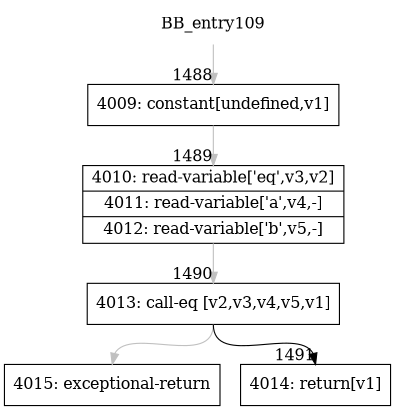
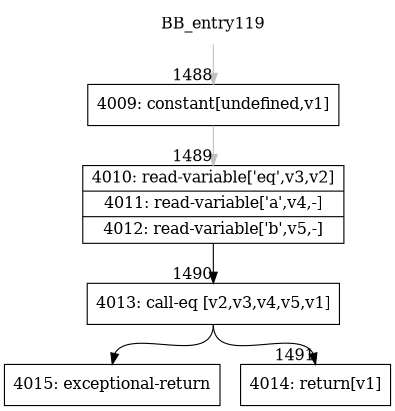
(213, 24) -> (213, 24)
(213, 258) -> (213, 258)
(168, 345) -> (168, 345)
